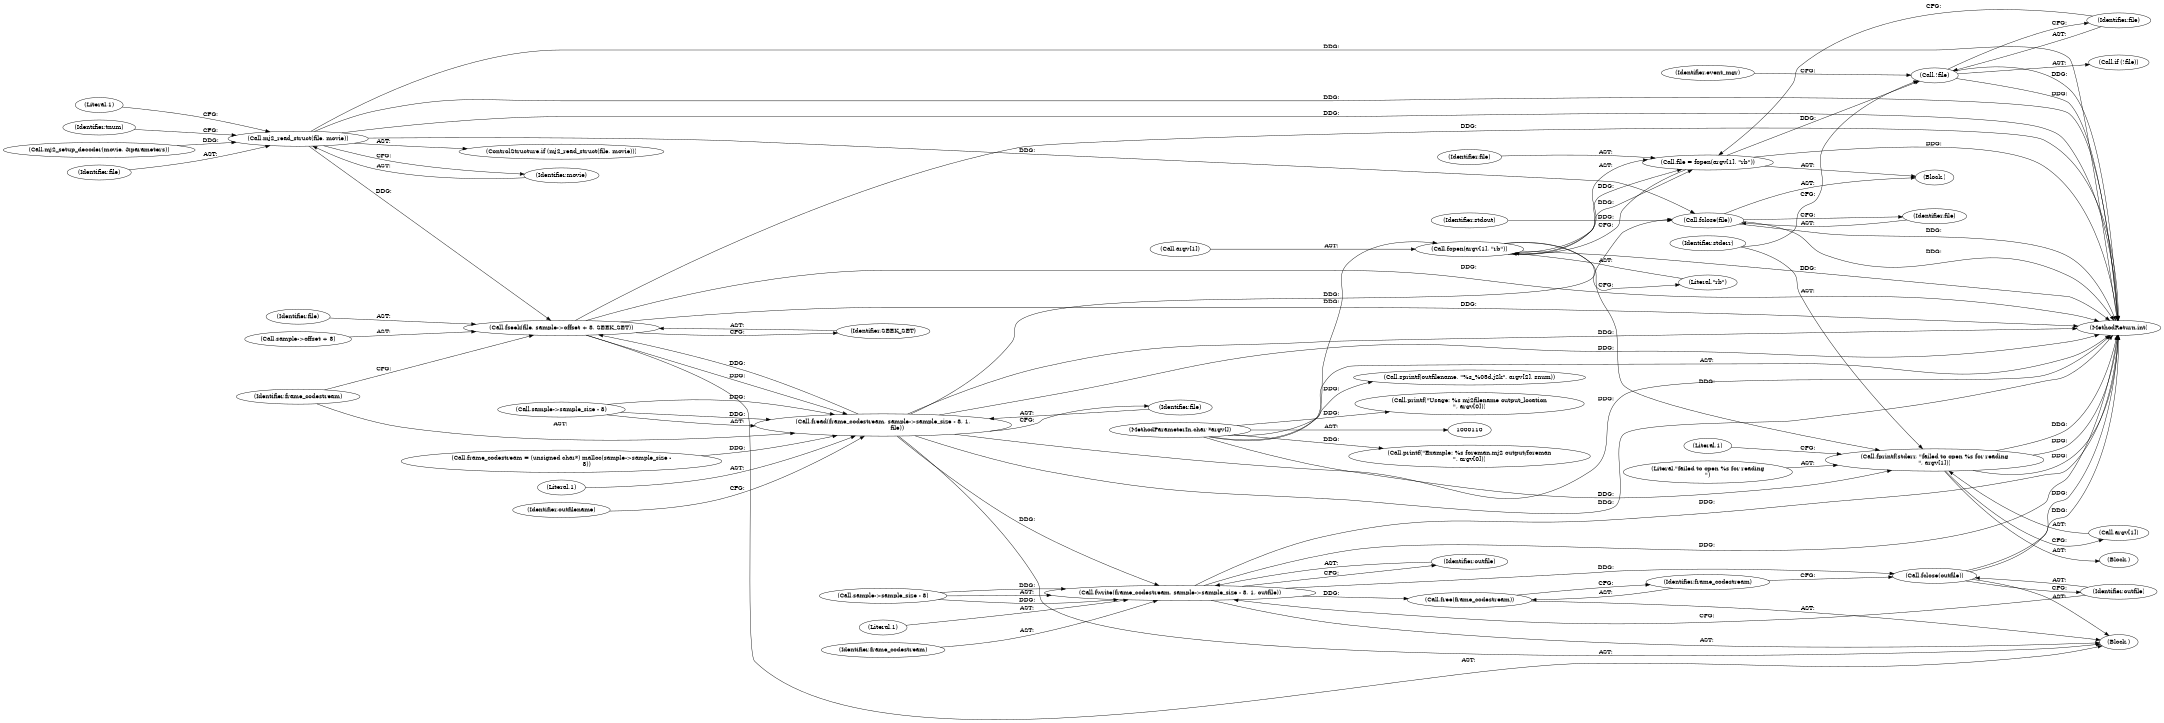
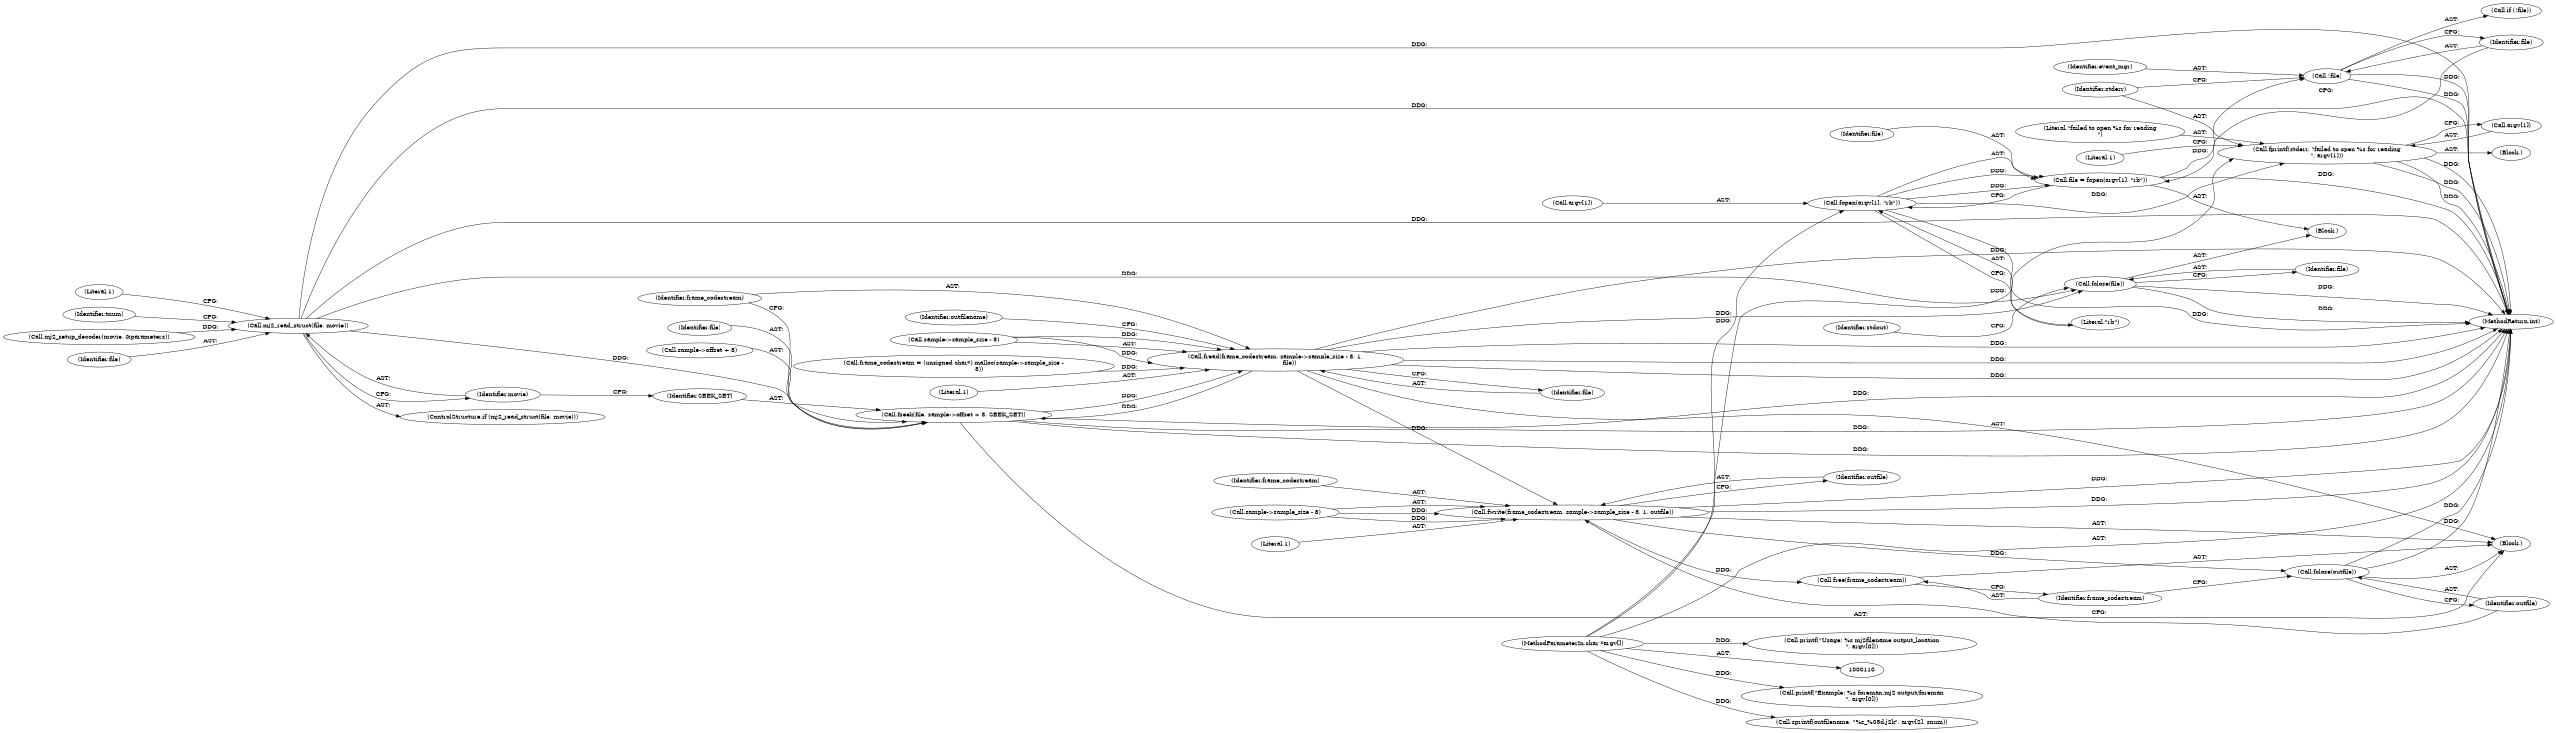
(1809, 71) -> (2201, 68)
(1607, 217) -> (1999, 326)
(735, 336) -> (594, 395)
